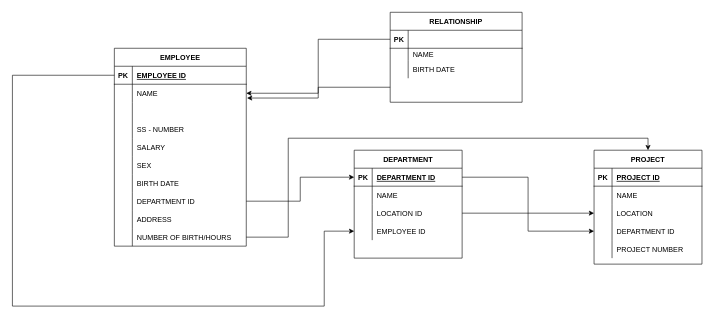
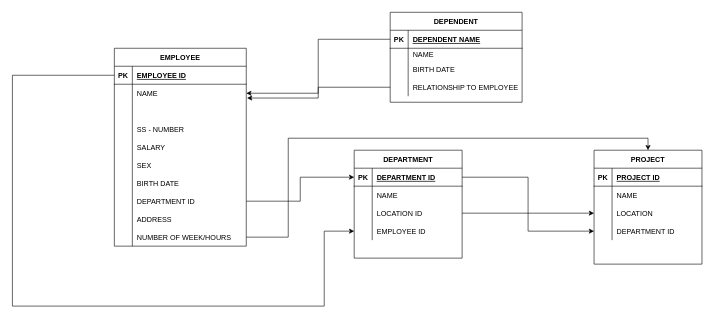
(456, 22) -> (456, 22)
none -> (465, 39)
none -> (465, 87)
(177, 238) -> (175, 238)
(657, 249) -> none
